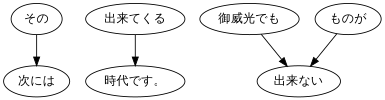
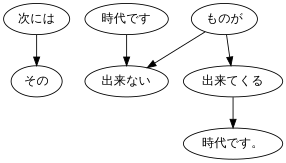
(250, 19) -> (127, 19)
(37, 46) -> (37, 46)
none -> (228, 46)
